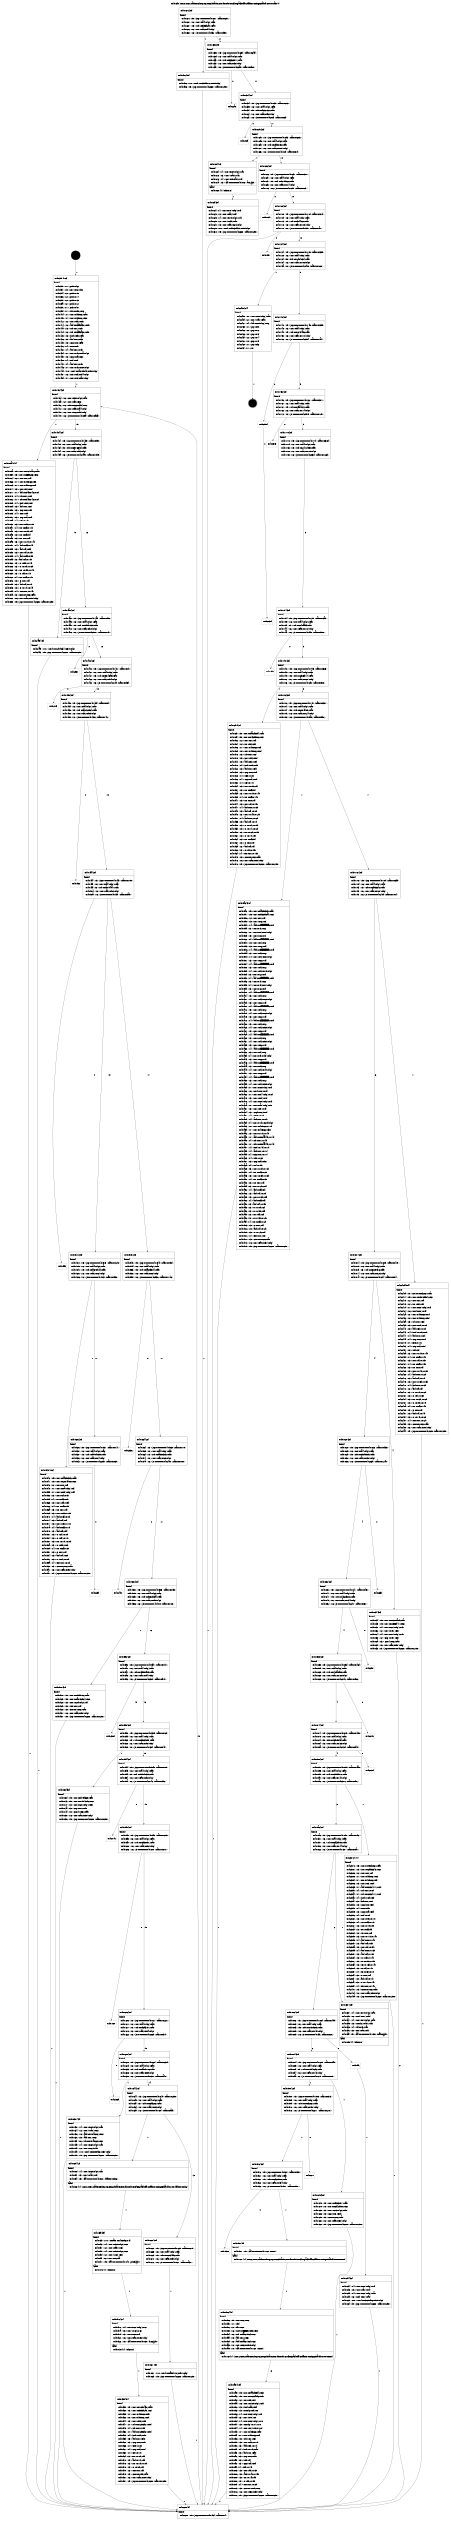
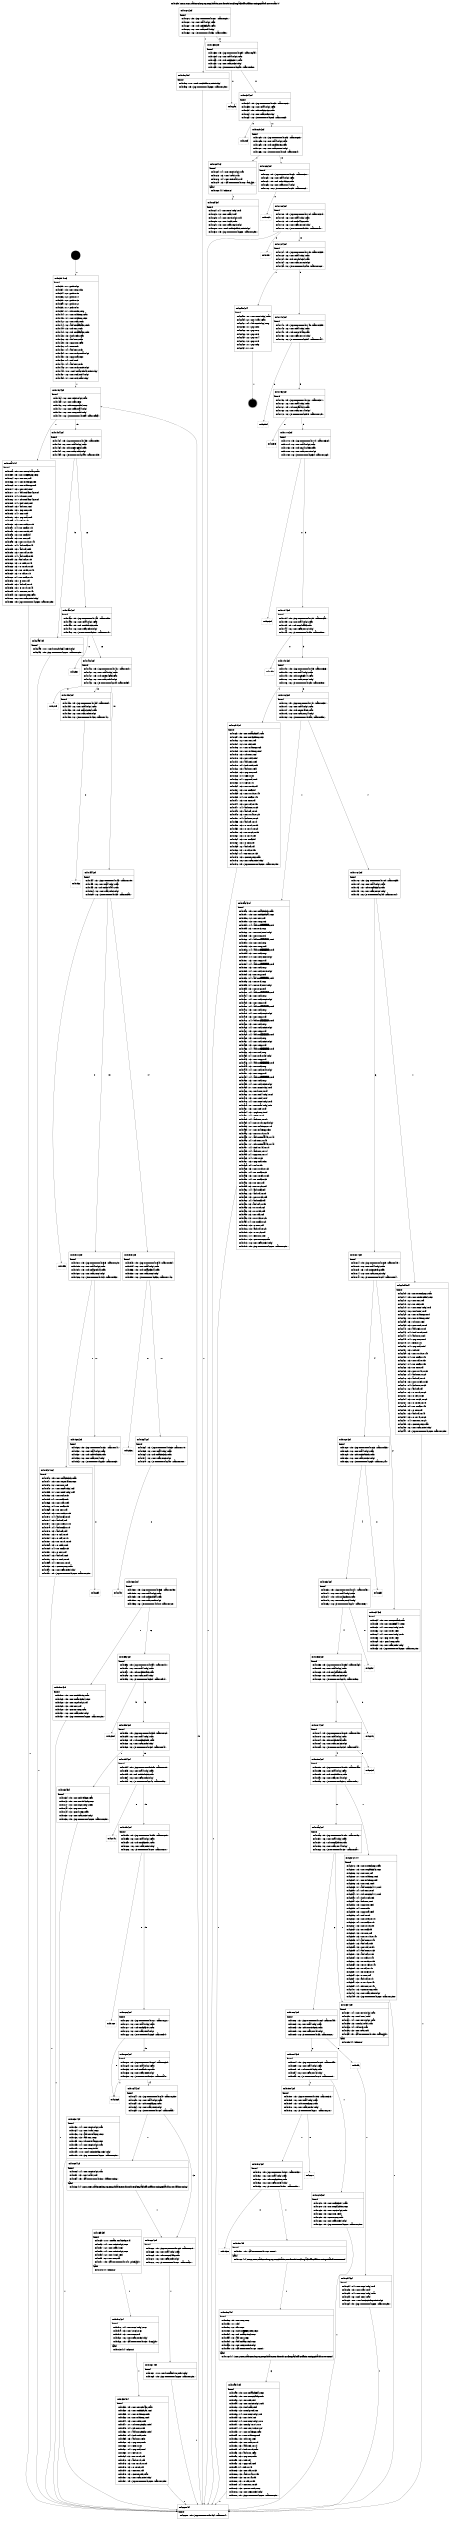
(291, 197) -> none
(265, 523) -> (284, 538)
(97, 795) -> (111, 777)
(393, 1451) -> (393, 1451)
(156, 1521) -> none
(337, 1805) -> (337, 1805)
(123, 2097) -> (116, 2087)
(399, 2160) -> none
(123, 2209) -> (148, 2213)
